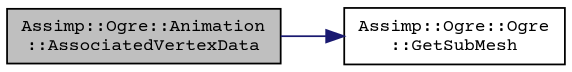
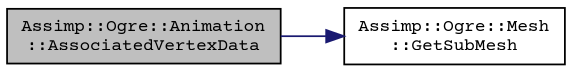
(455, 36) -> (455, 36)
